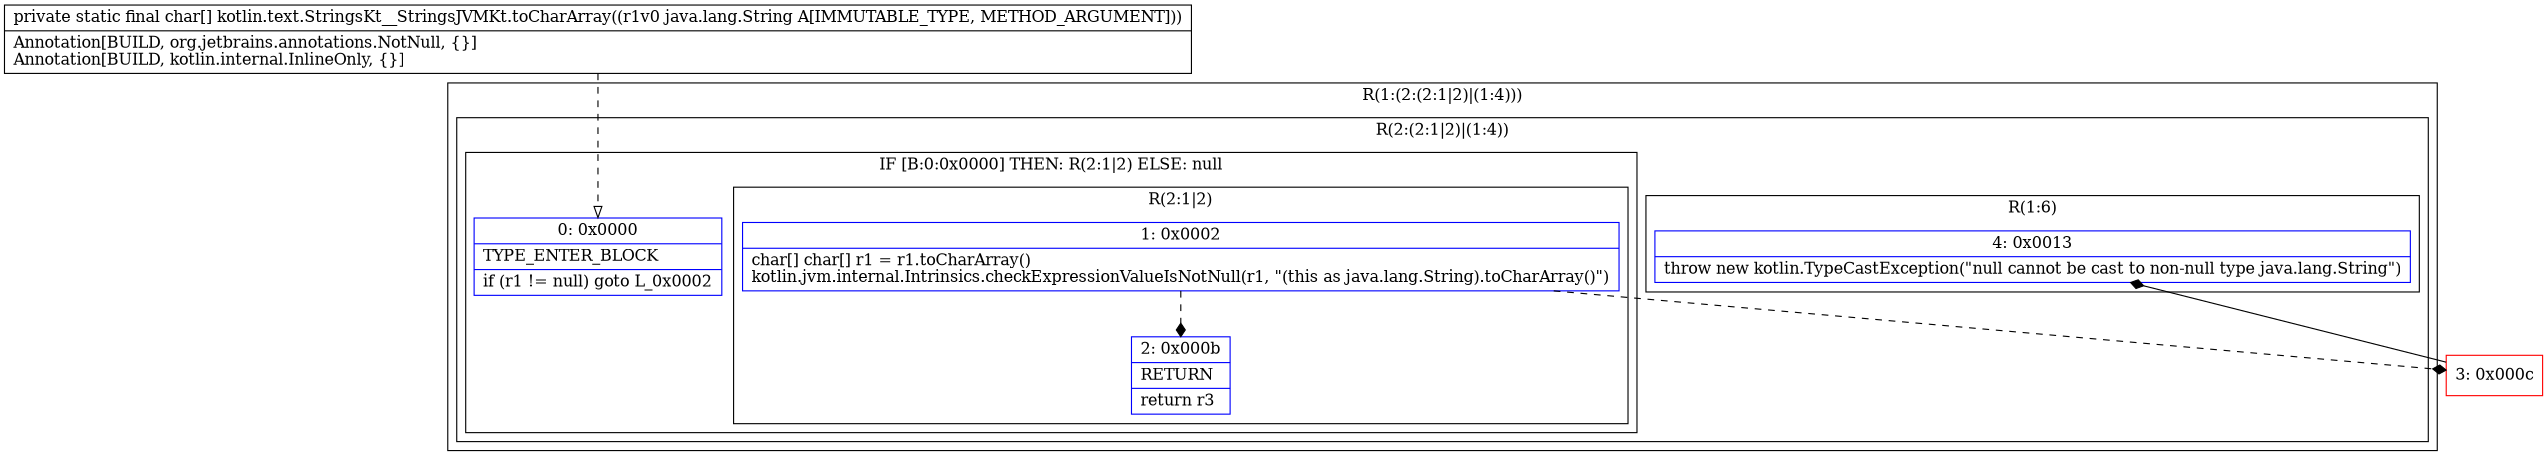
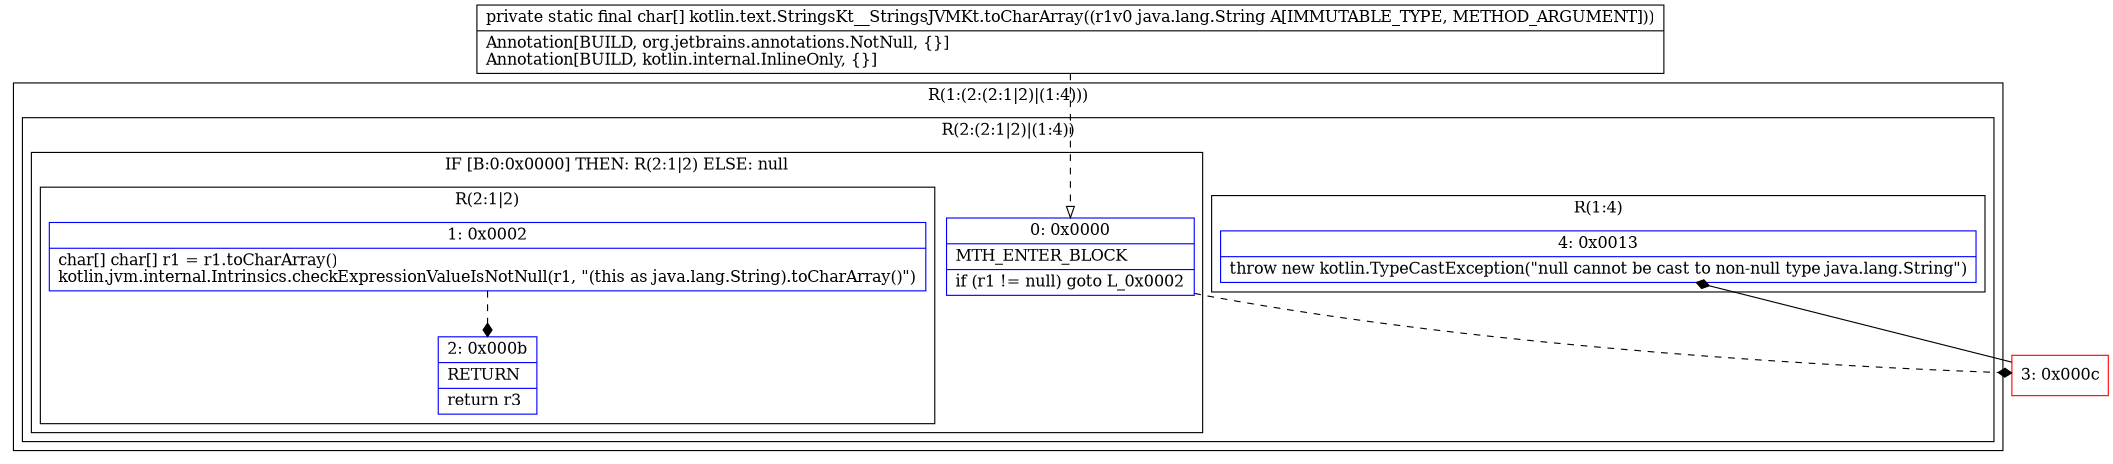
(2033, 208) -> (1598, 208)
(571, 256) -> (1042, 256)
(1993, 330) -> (1595, 347)
